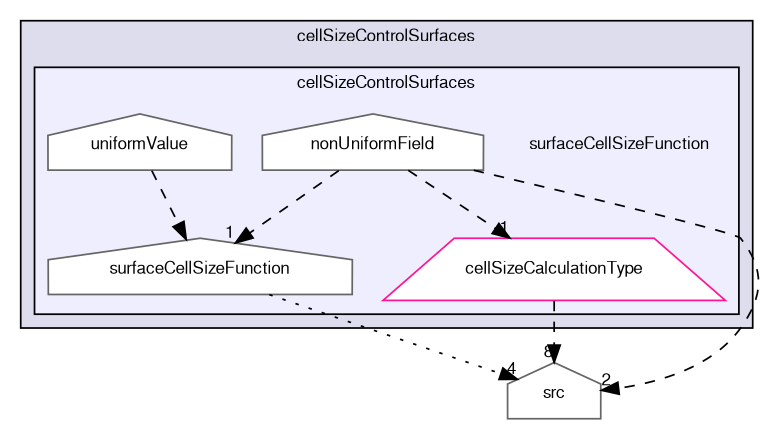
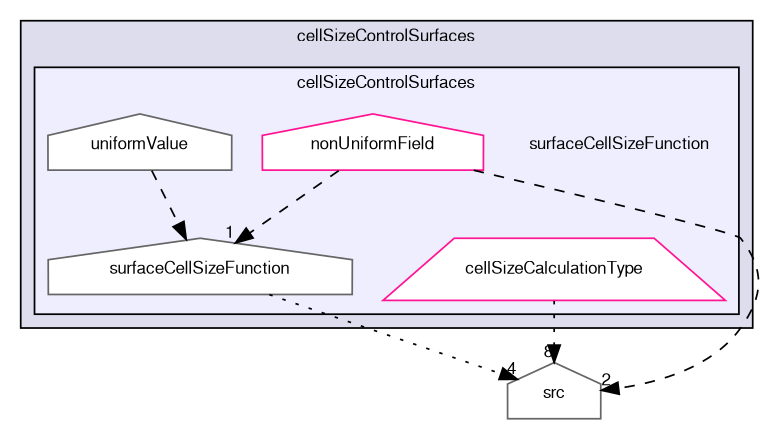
(373, 145) -> (373, 145)
(452, 199) -> none
(554, 323) -> (554, 323)
